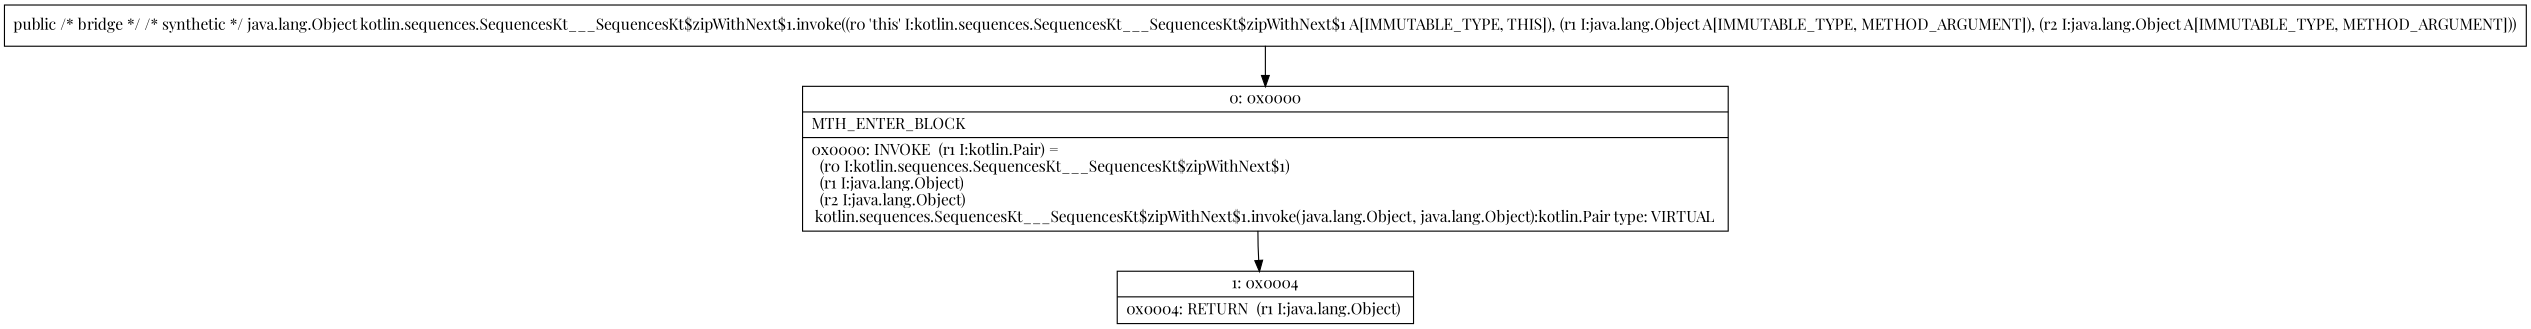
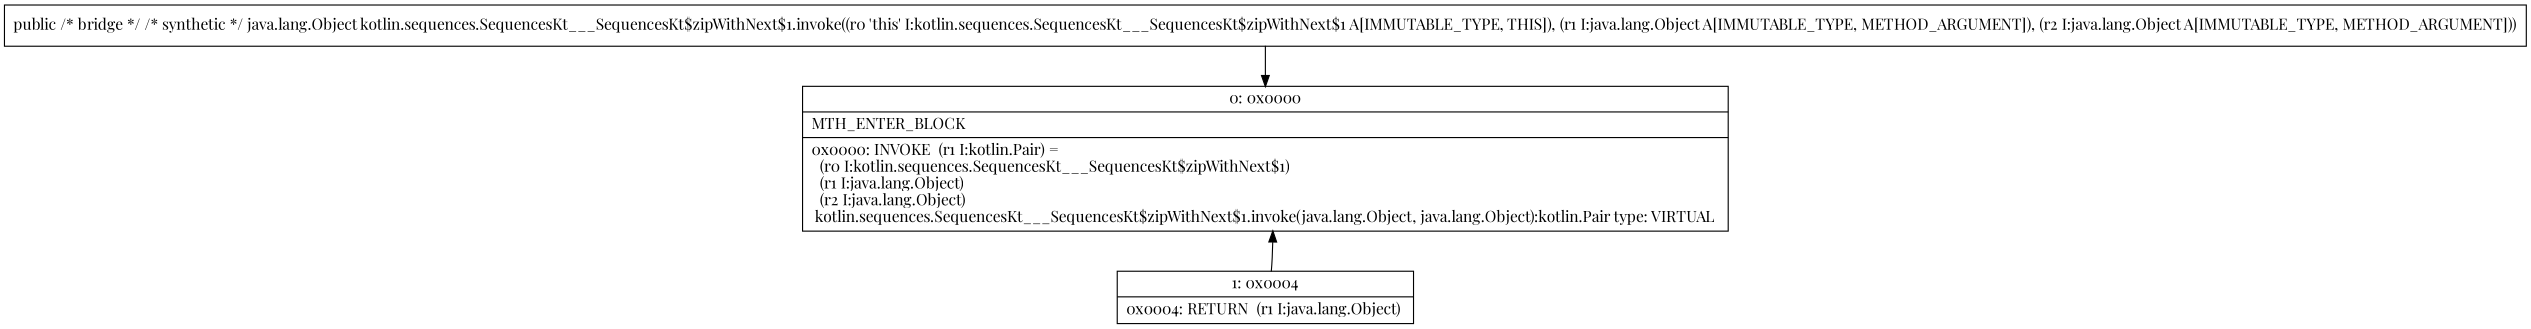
(1258, 246) -> (1272, 257)
